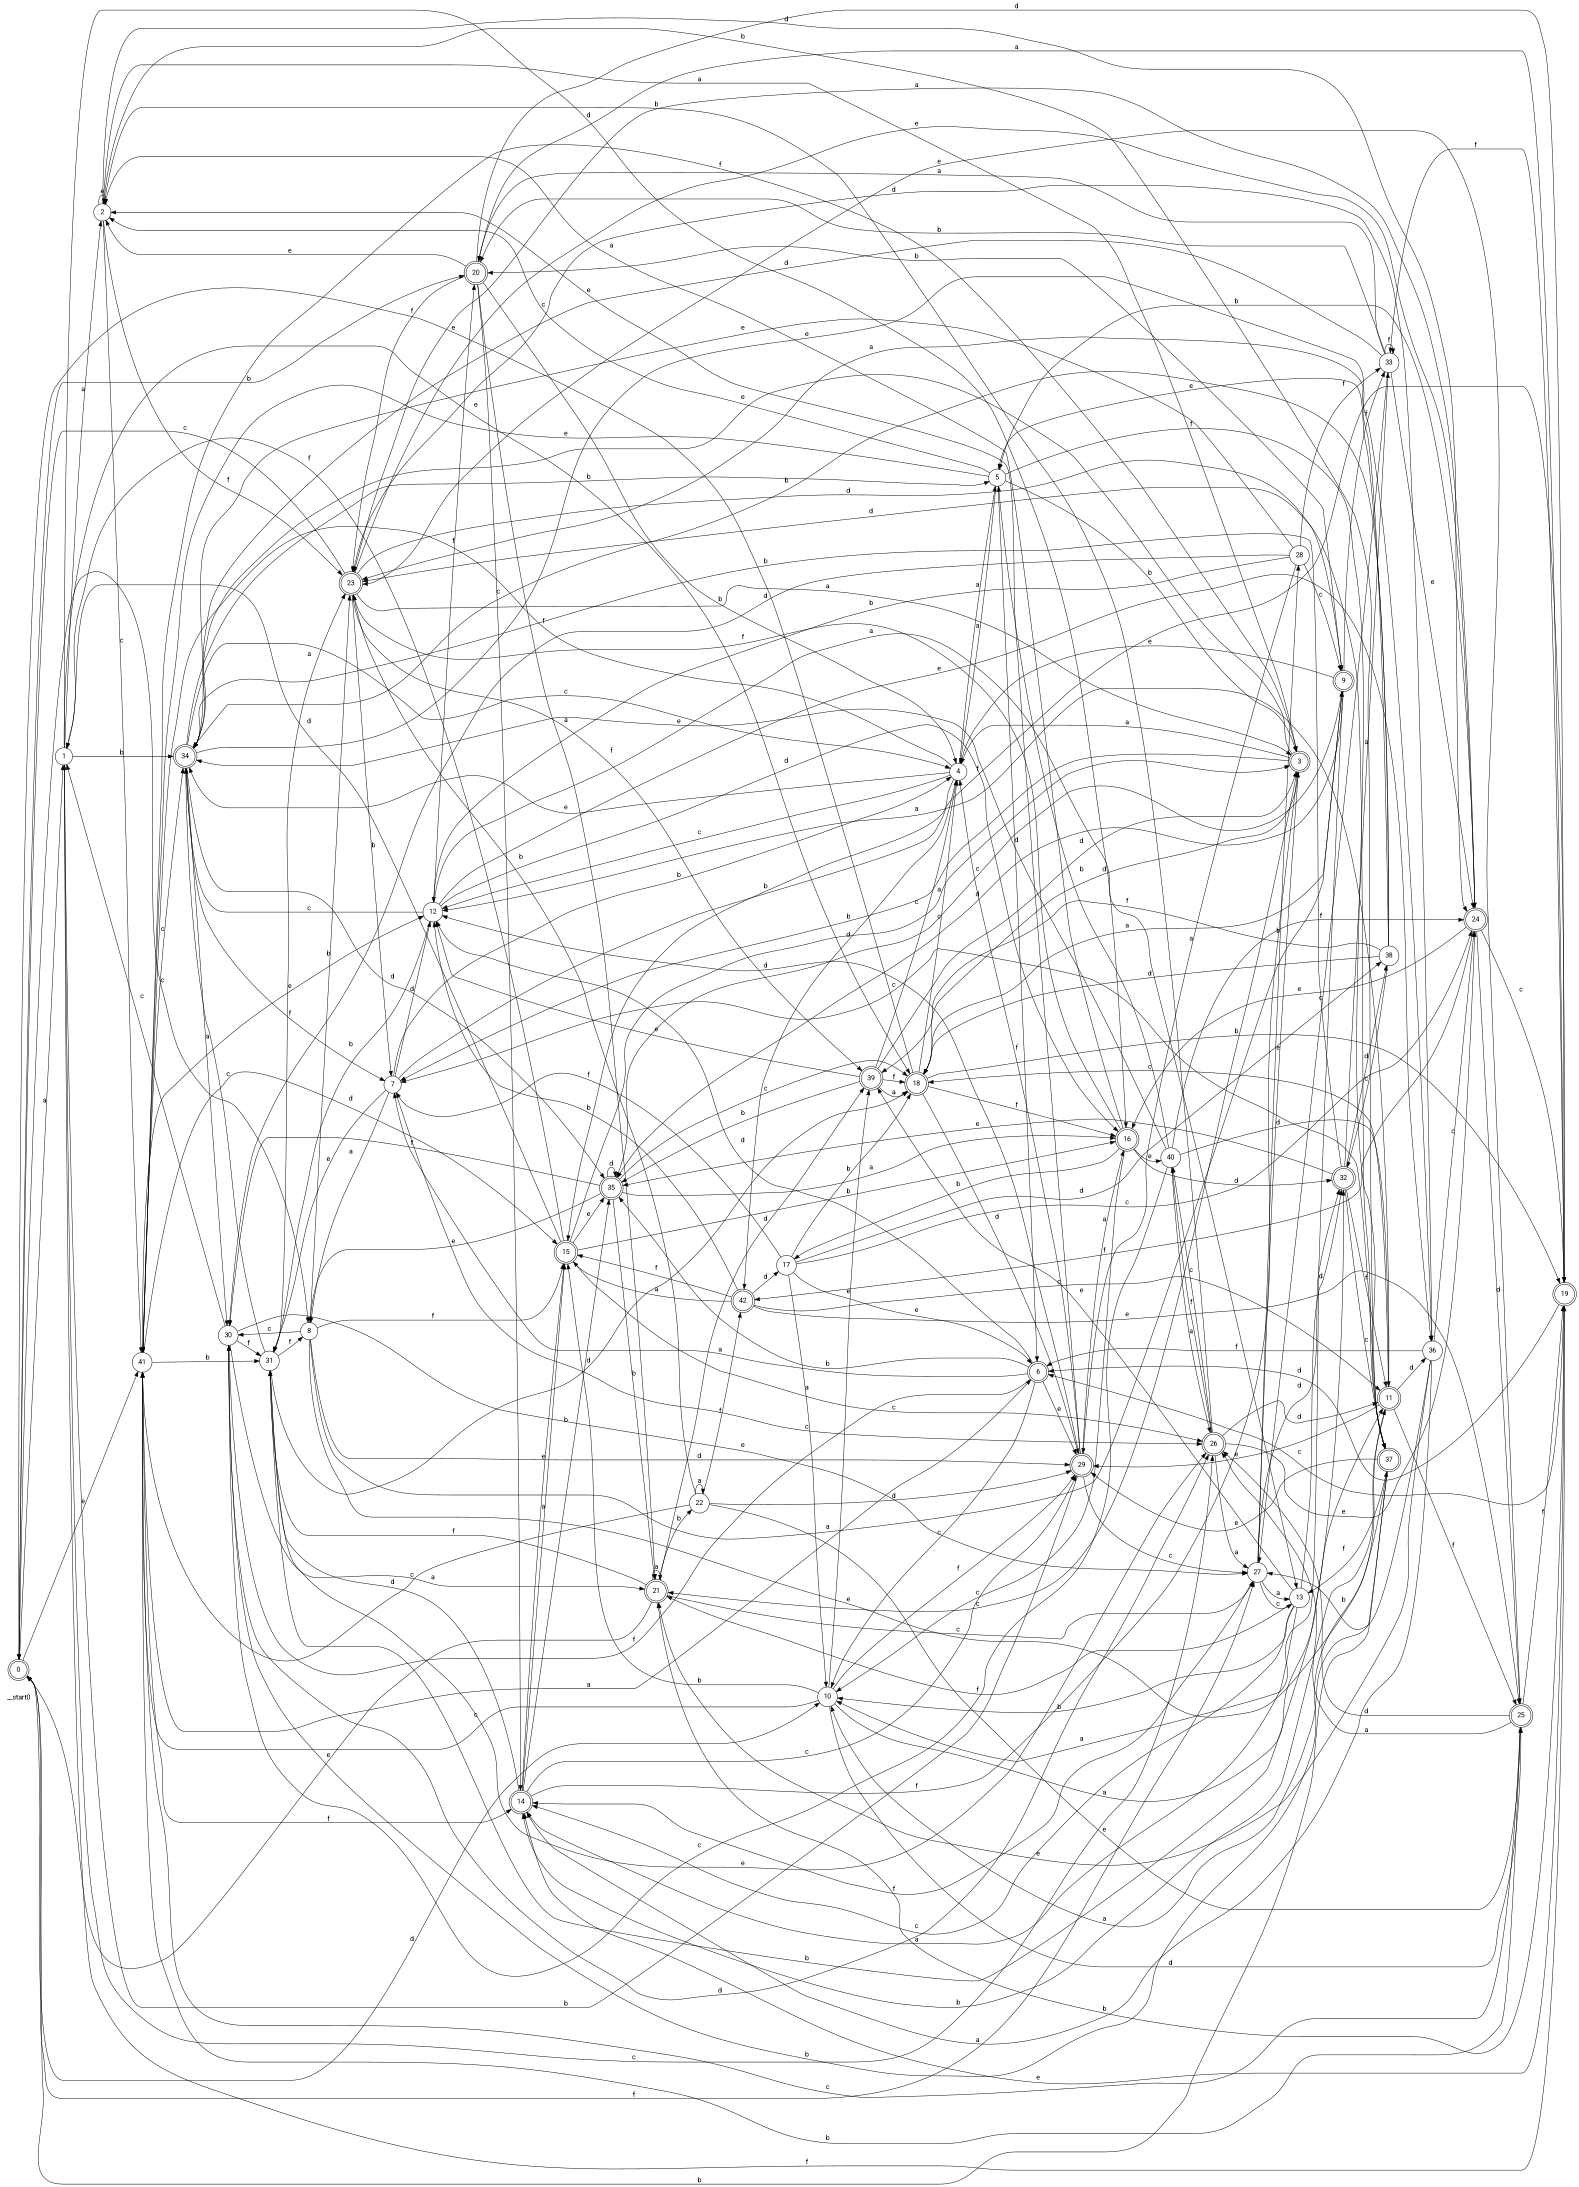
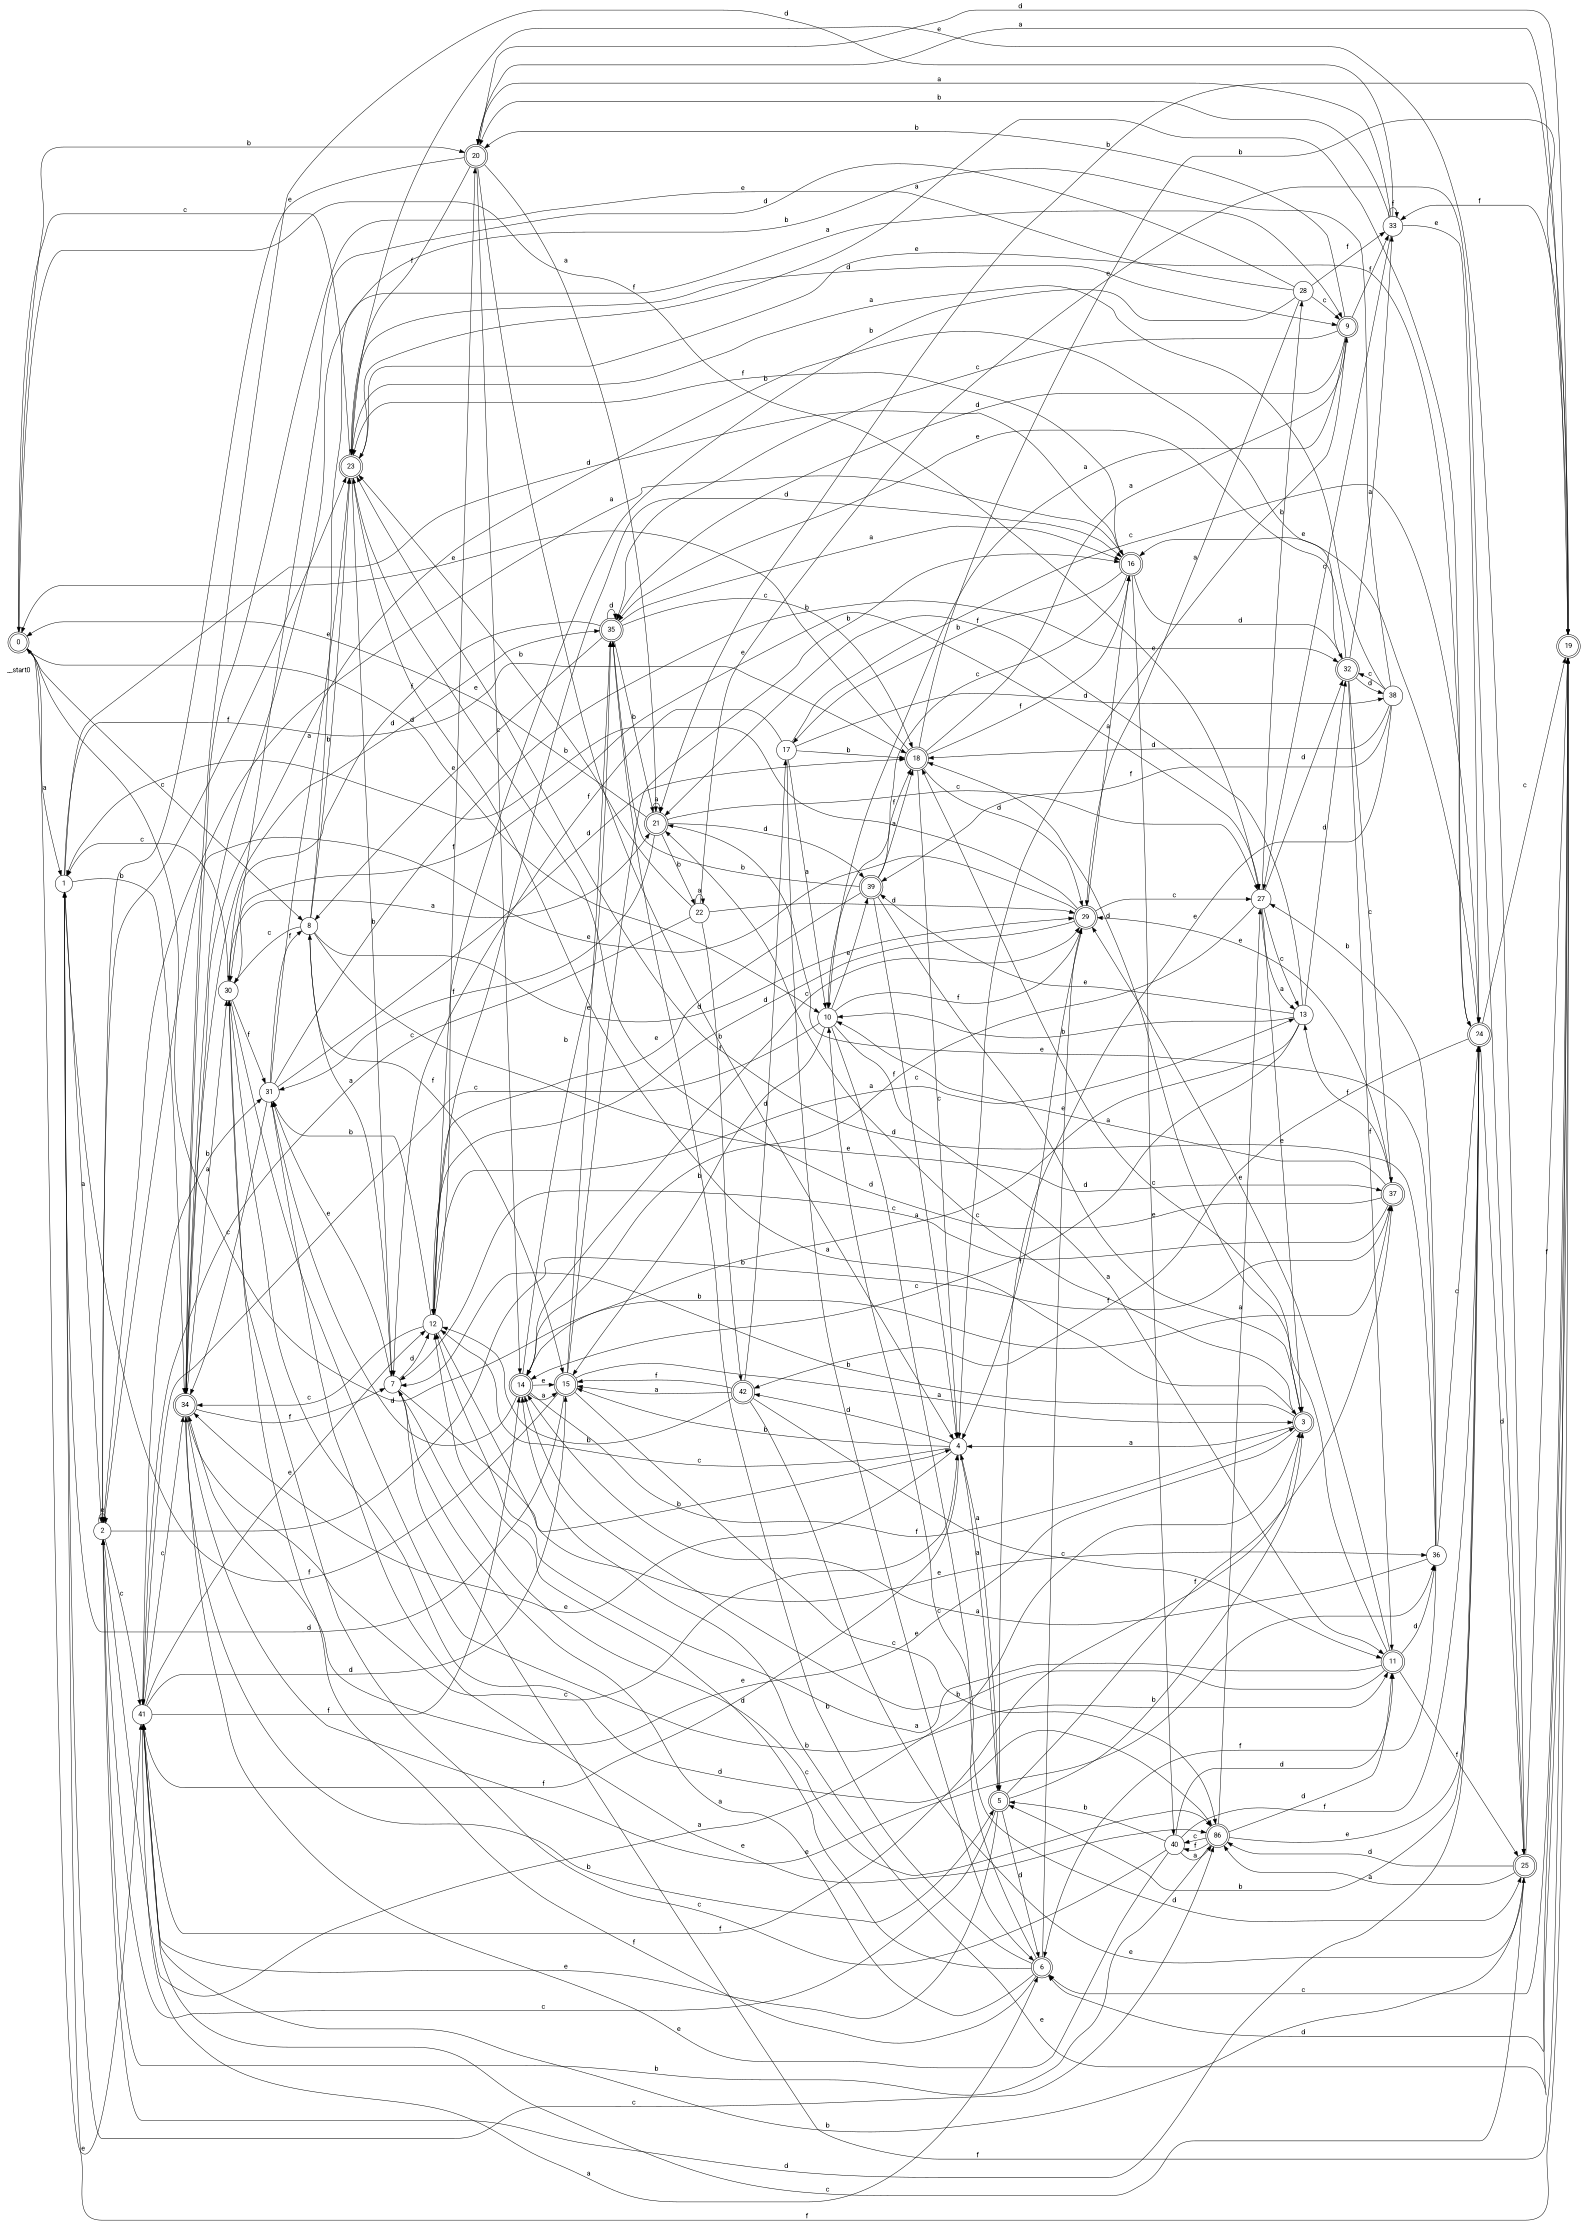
(1220, 297) -> (704, 1265)
(997, 478) -> (999, 1801)
(621, 776) -> none
(1214, 1444) -> (1218, 1836)
